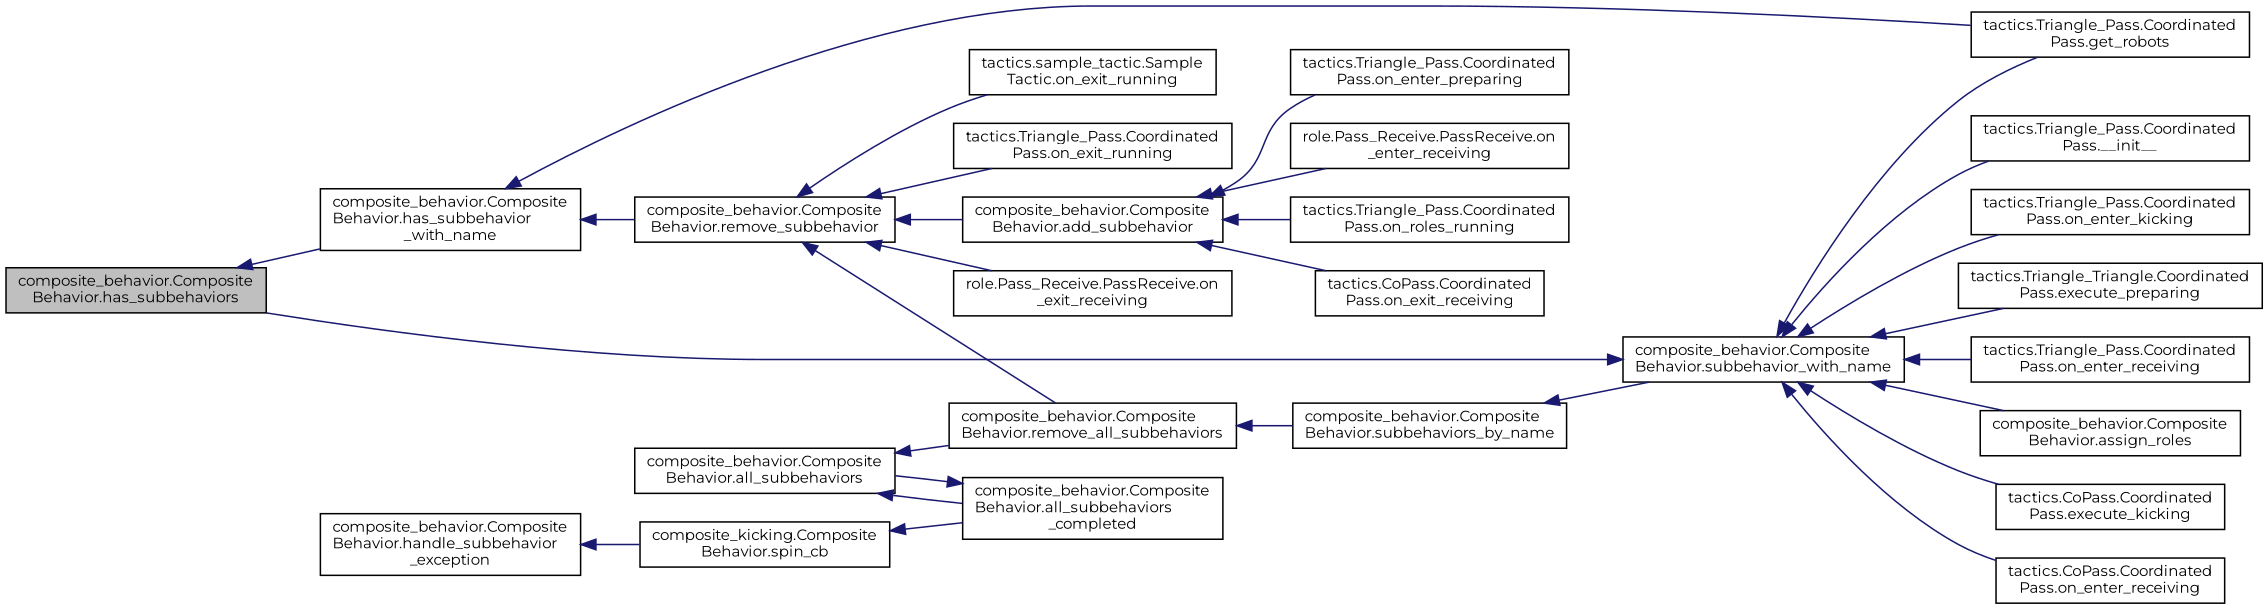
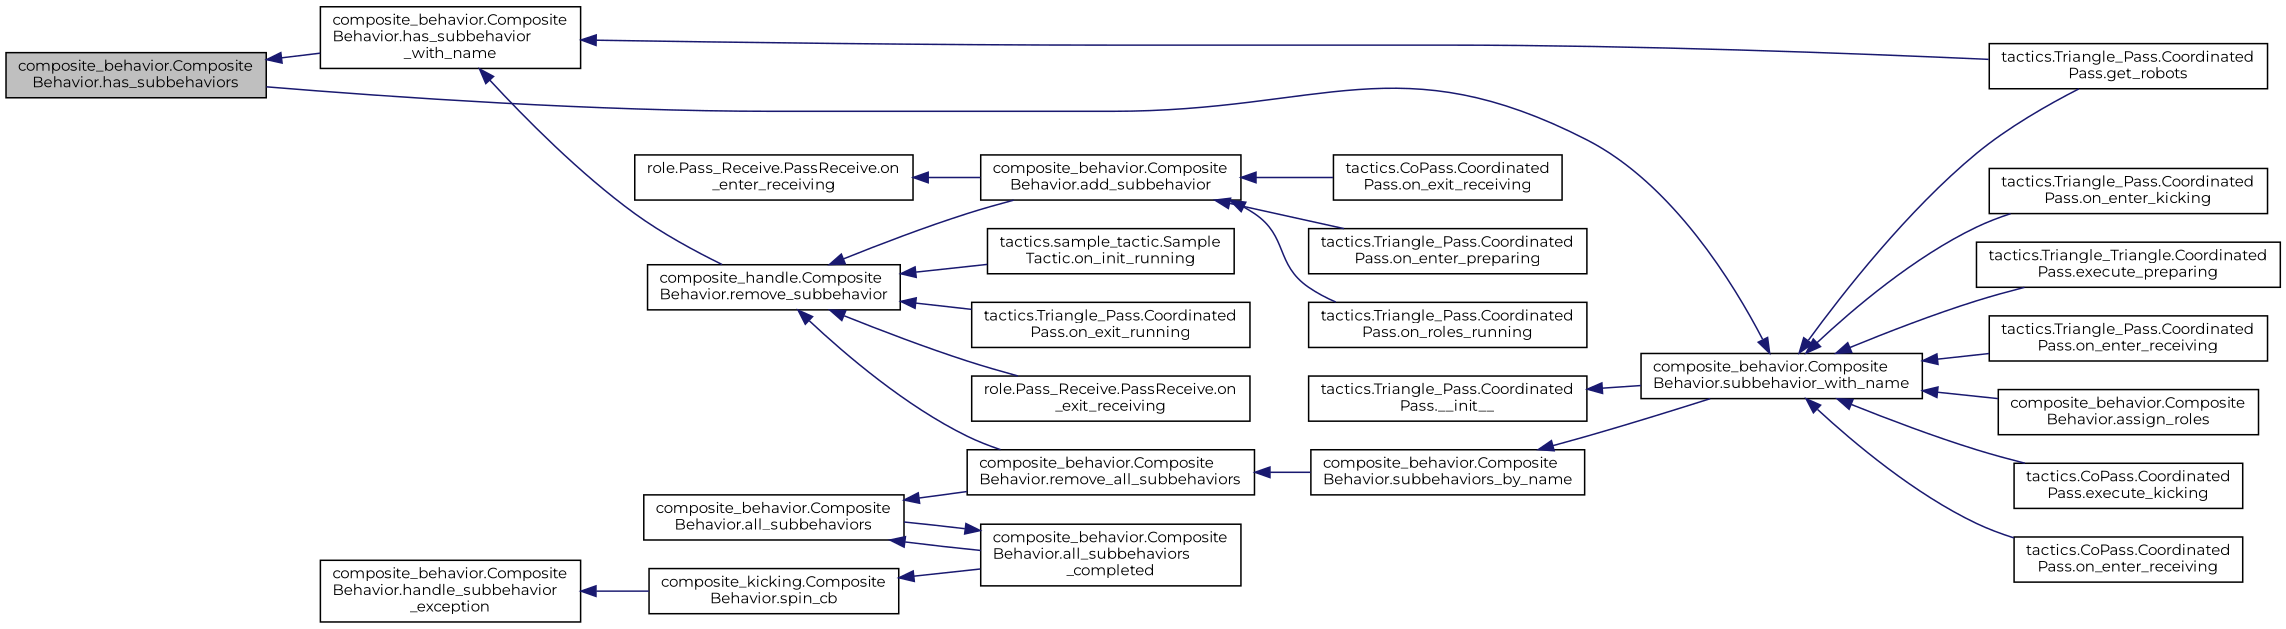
(1093, 72) -> (1111, 251)
(1269, 181) -> (954, 177)
(765, 220) -> (774, 287)
(1881, 231) -> (1622, 387)
